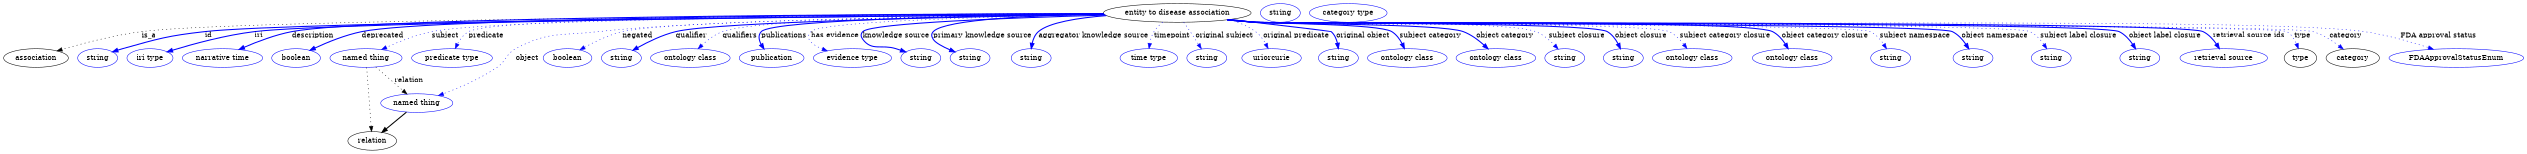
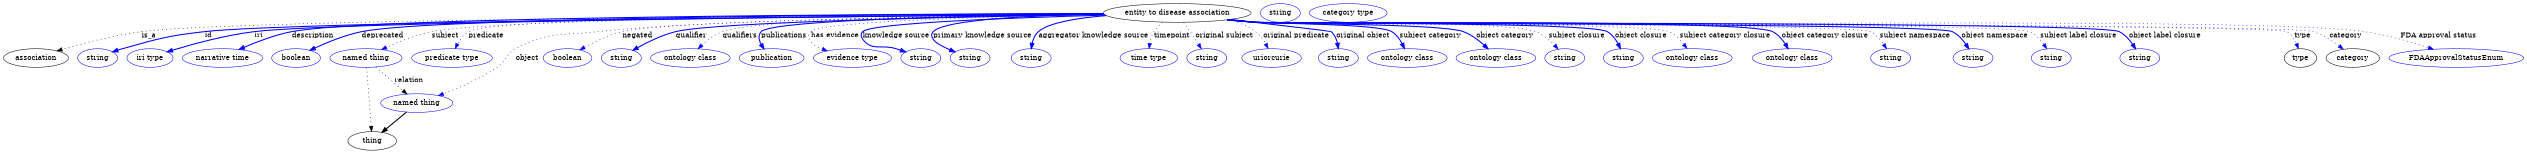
(2224, 58) -> none
(372, 141) -> (372, 141)
